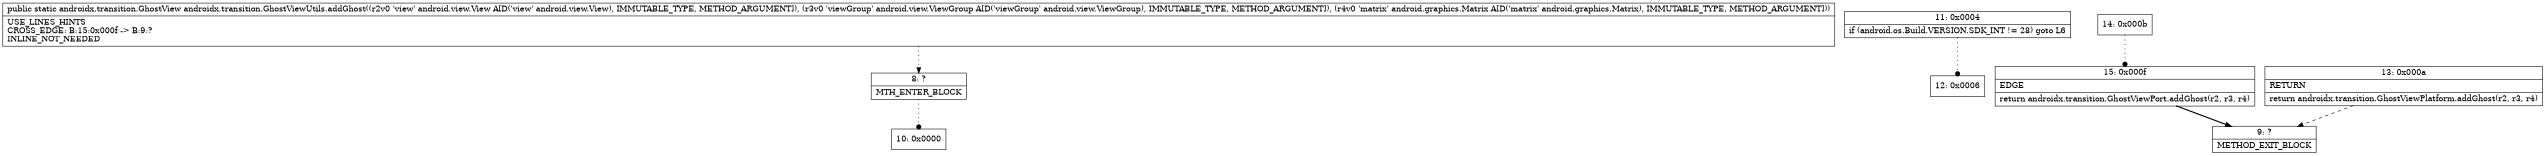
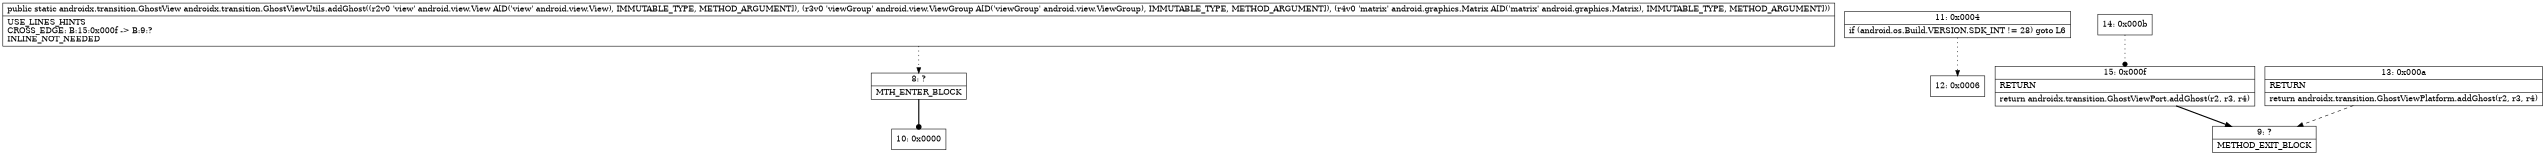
(1958, 54) -> (1958, 54)
(2012, 86) -> (2018, 86)
(919, 112) -> (919, 112)
